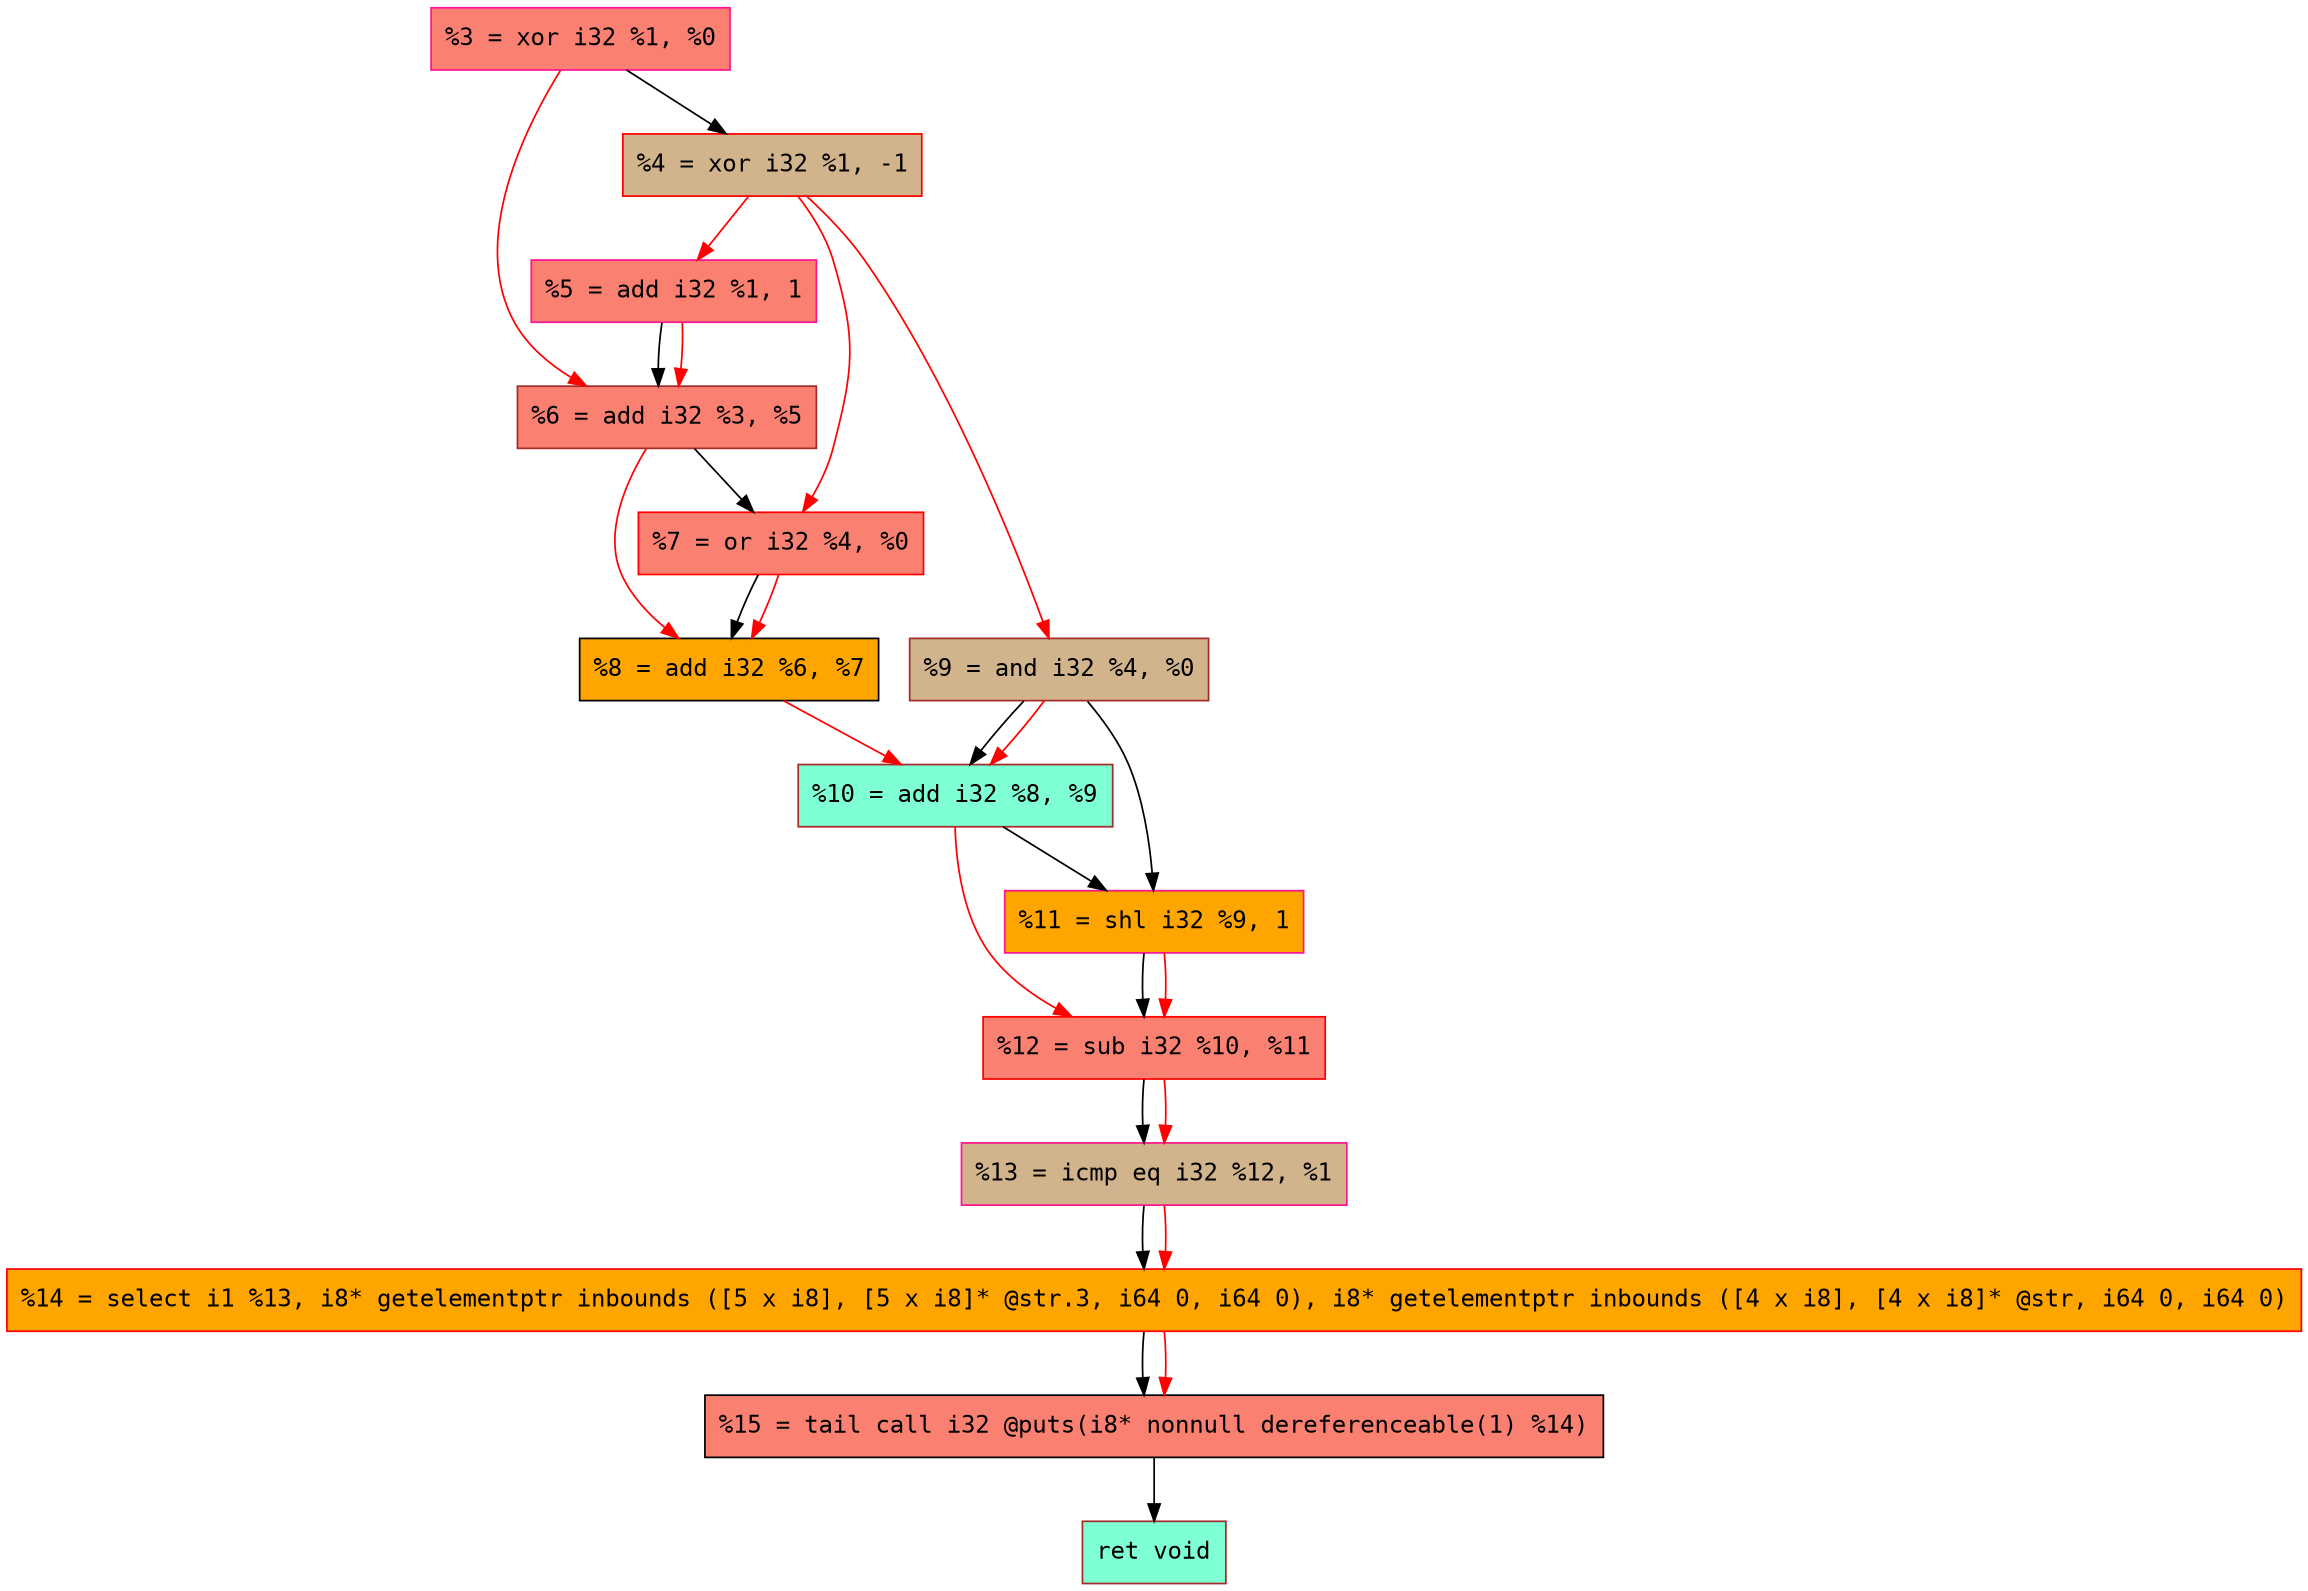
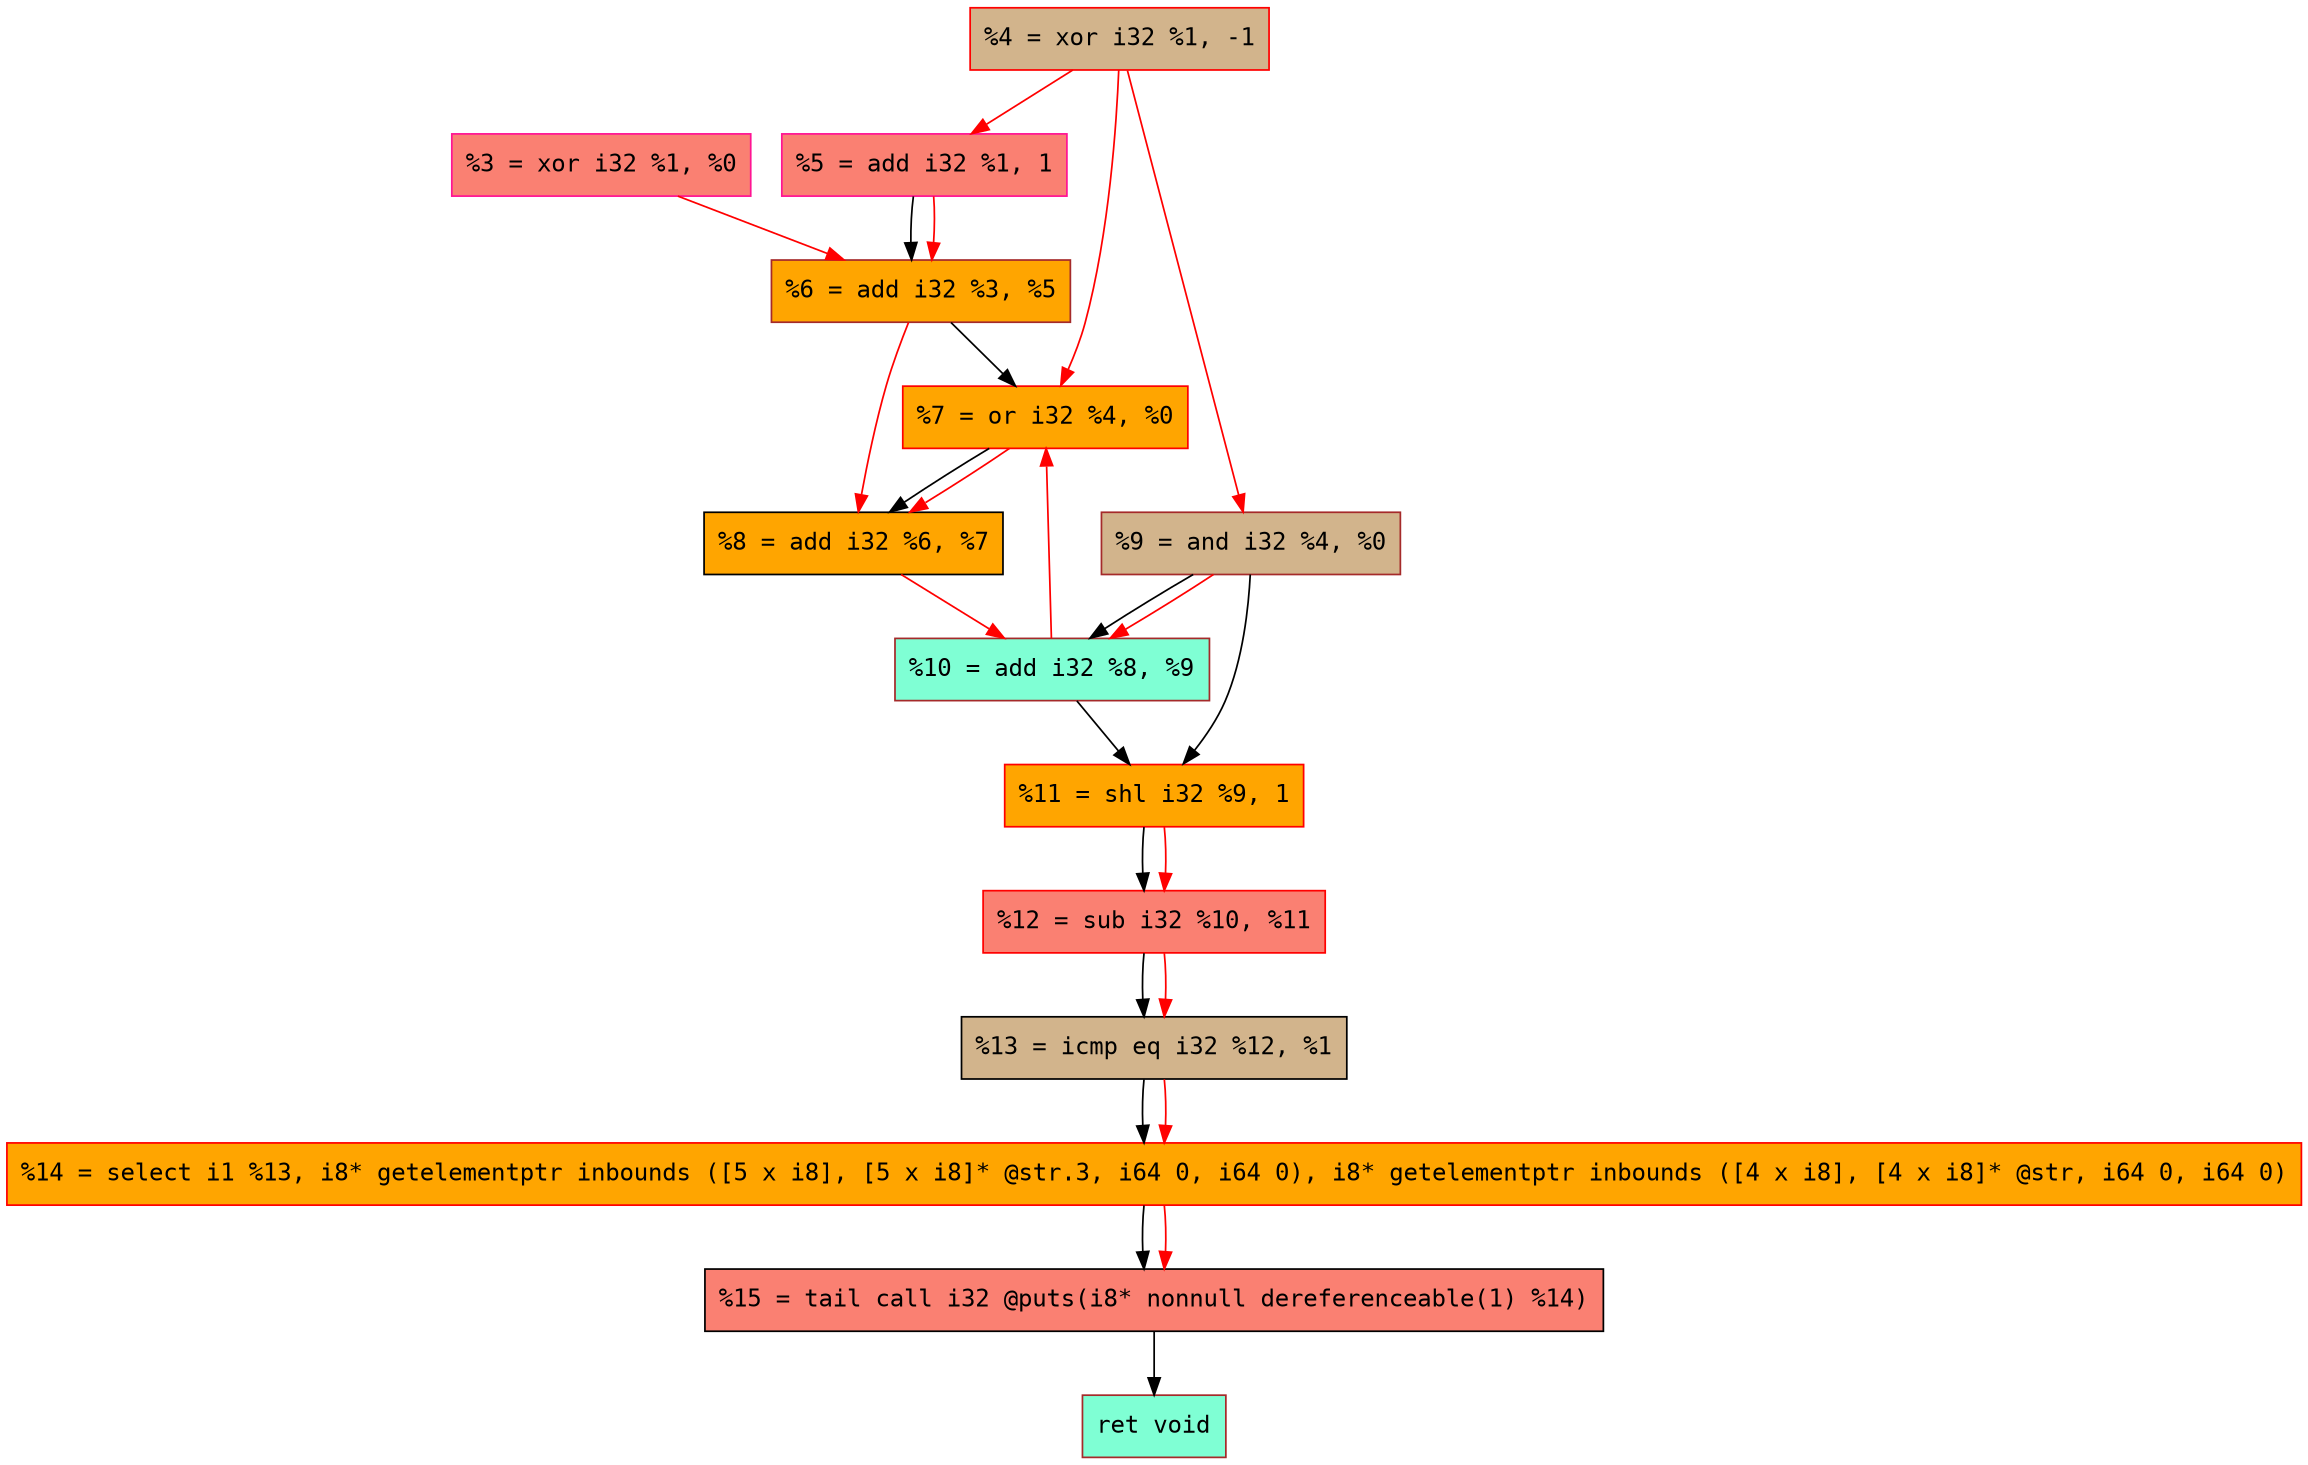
(669, 97) -> none
(667, 417) -> (921, 291)
(781, 543) -> (1045, 417)
(1154, 922) -> (1154, 796)
(978, 933) -> (1049, 552)
(1154, 1174) -> (1154, 1048)
